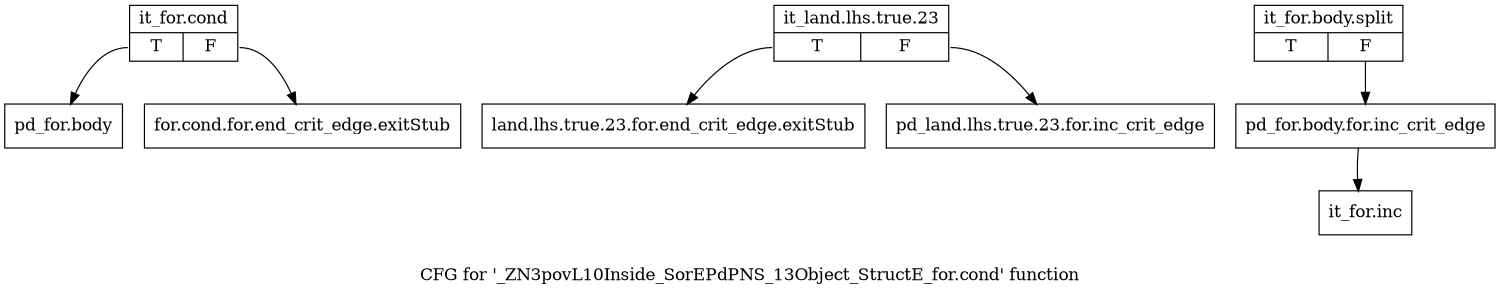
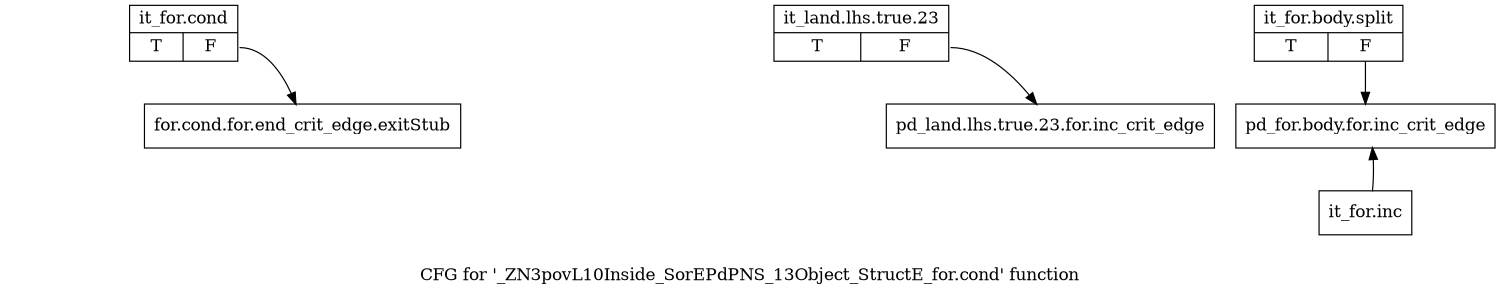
(64, 126) -> none
(674, 126) -> none
(1357, 164) -> (1373, 176)
